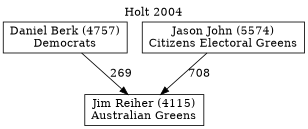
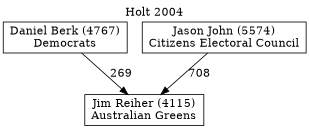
(65, 38) -> (65, 38)
(223, 38) -> (224, 38)
